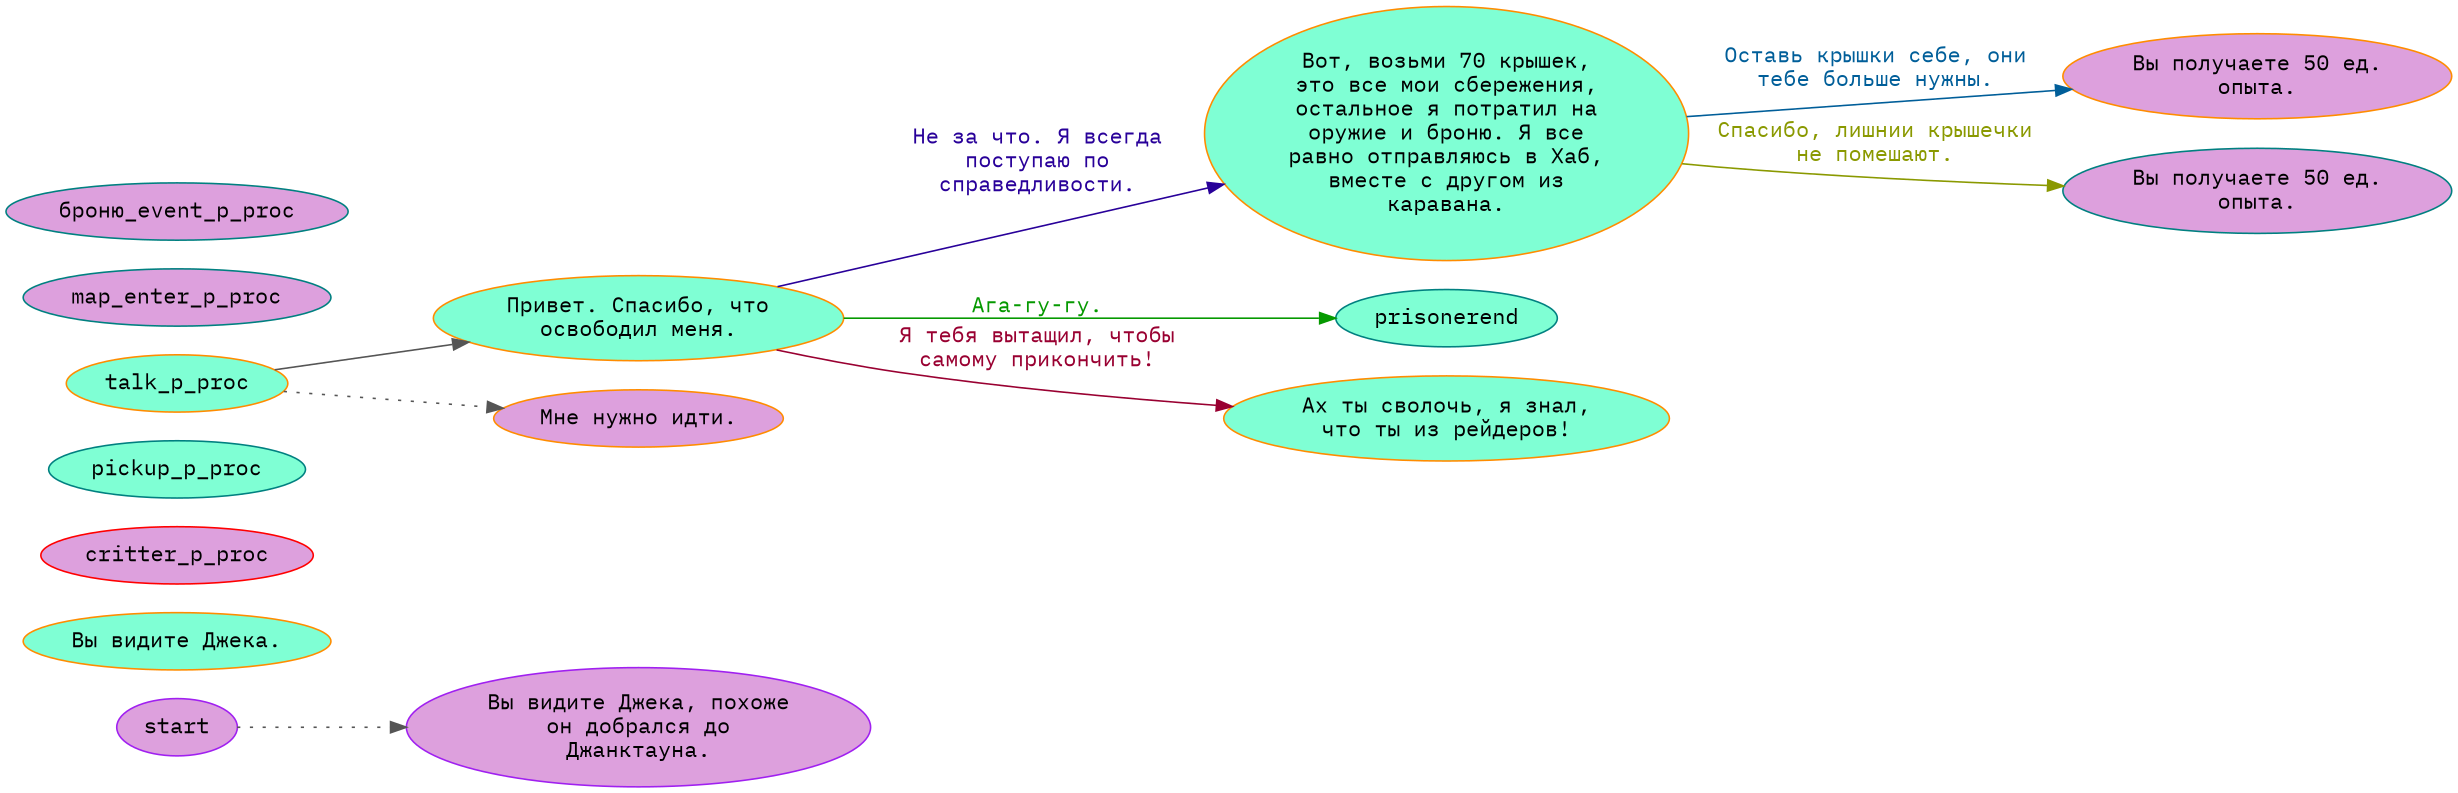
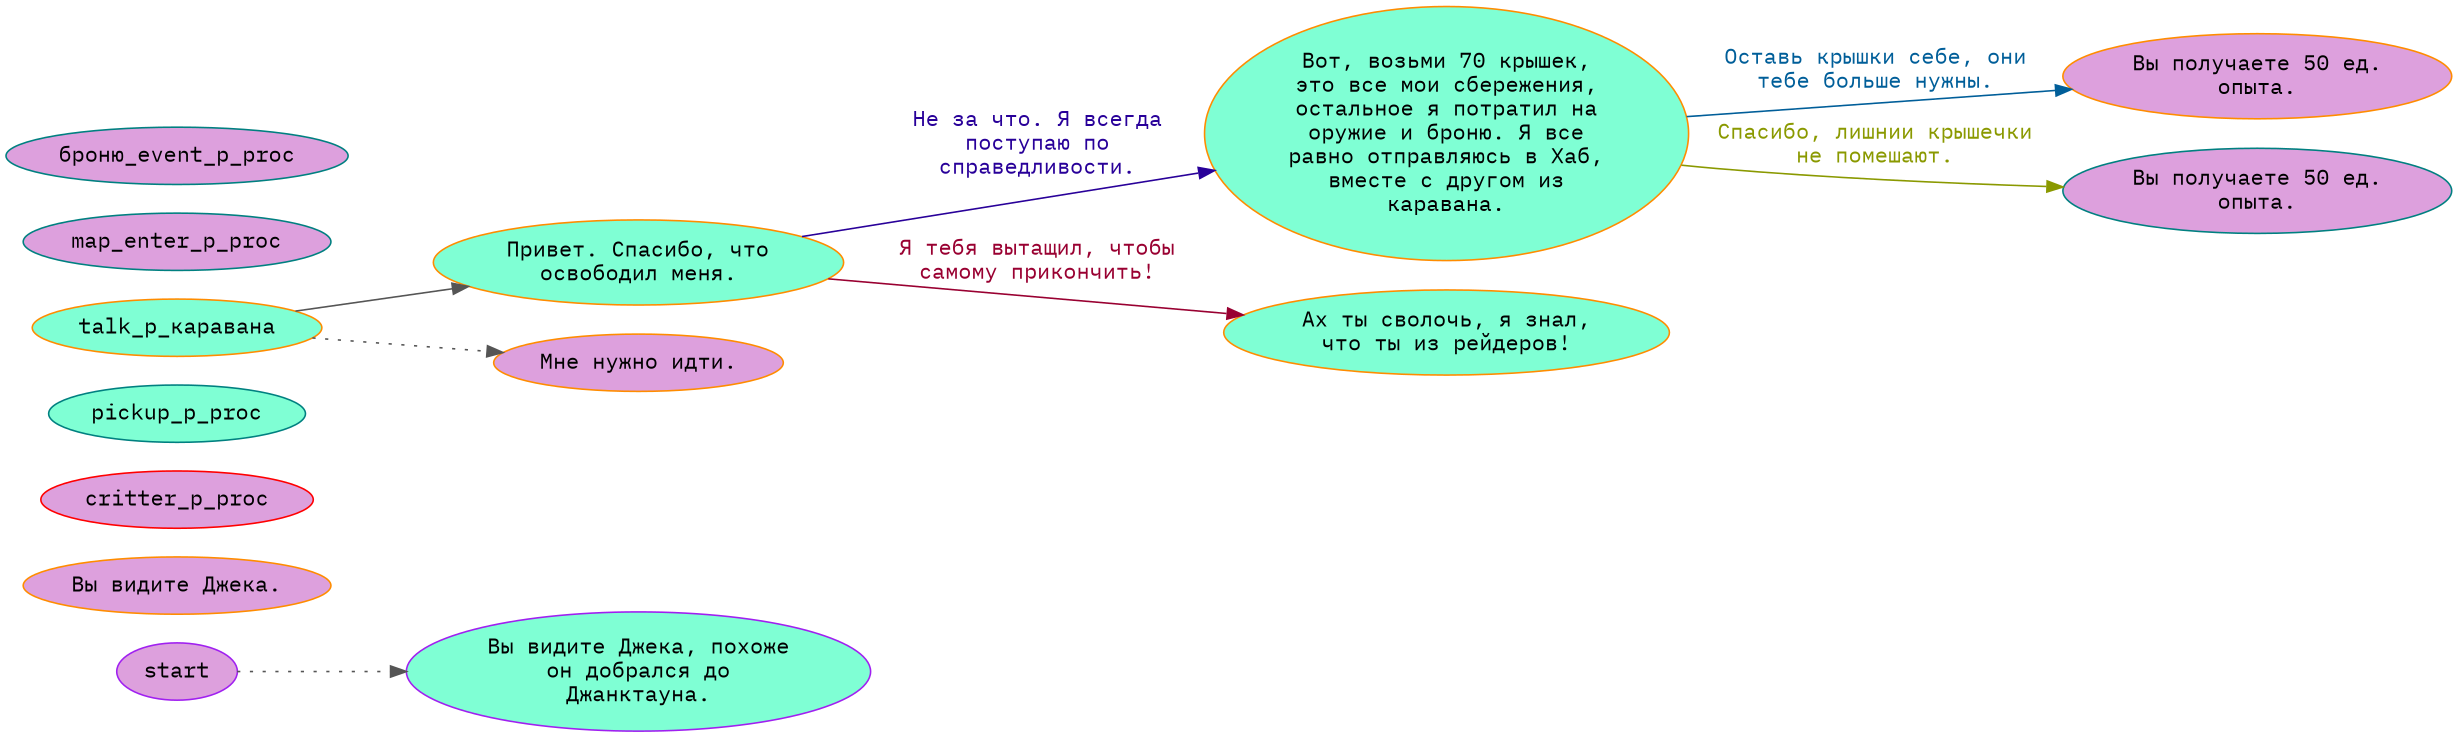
(1447, 318) -> none
(177, 383) -> (177, 328)
(177, 641) -> (177, 586)
(638, 727) -> (638, 672)
